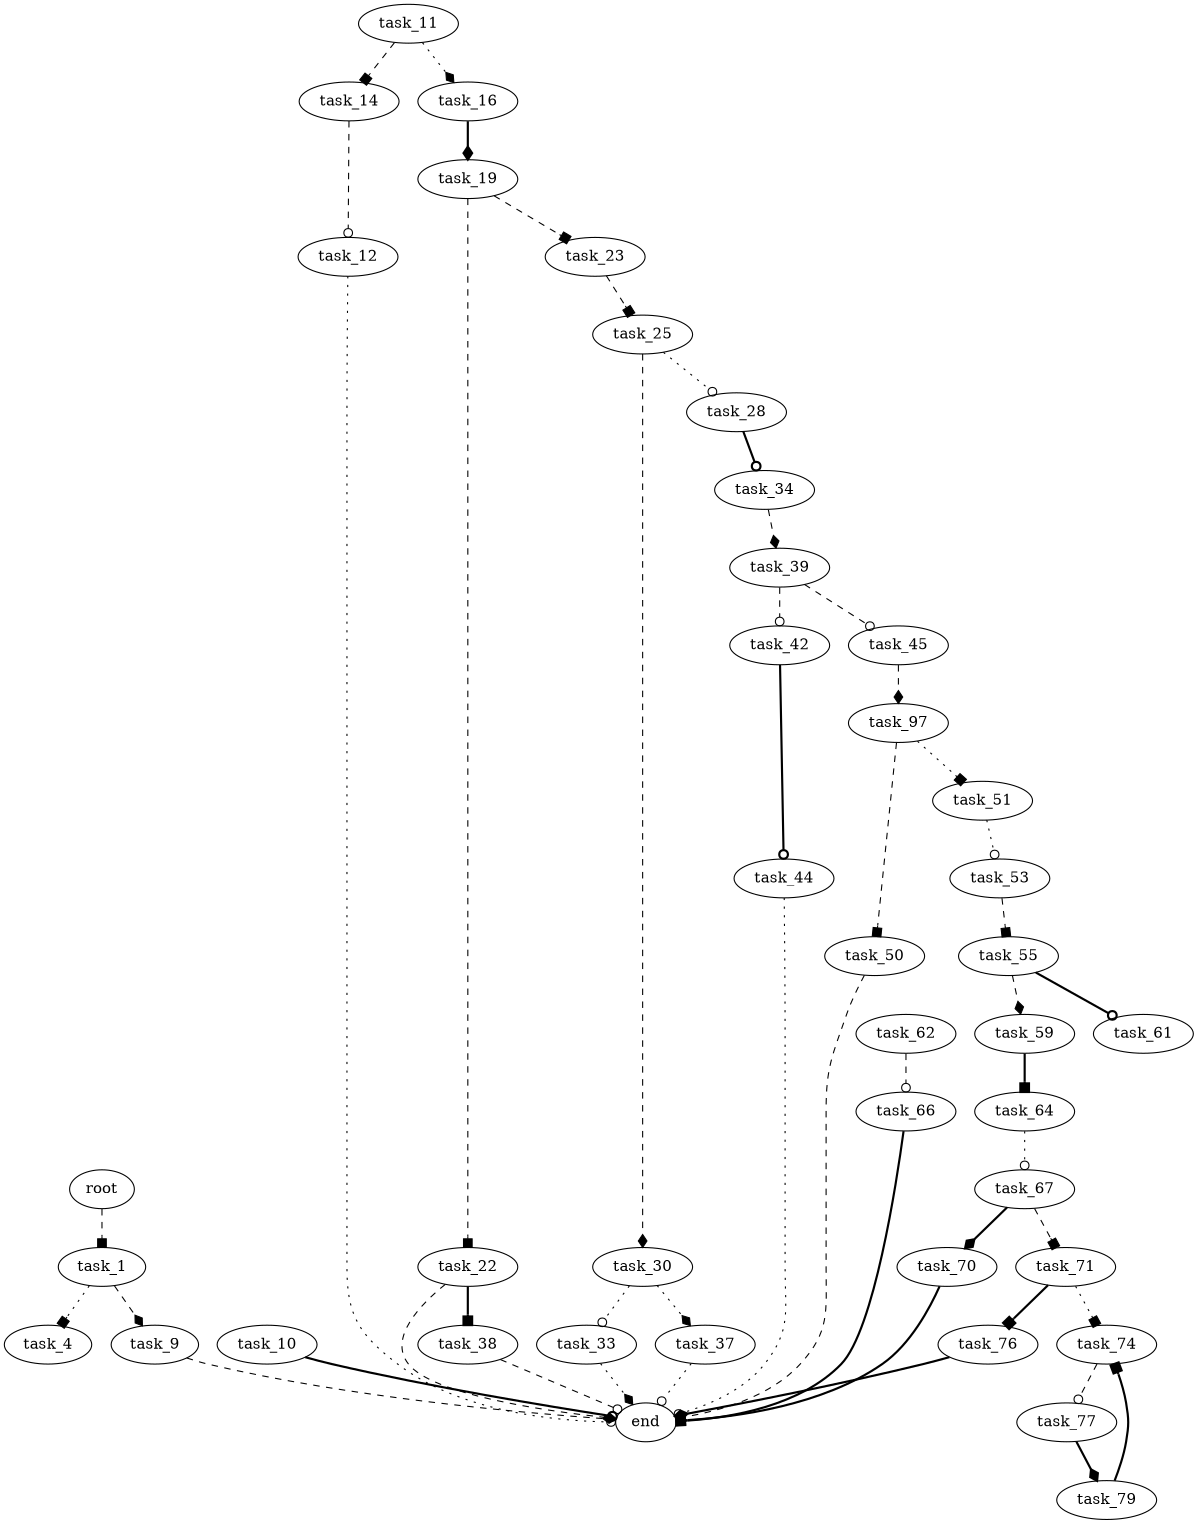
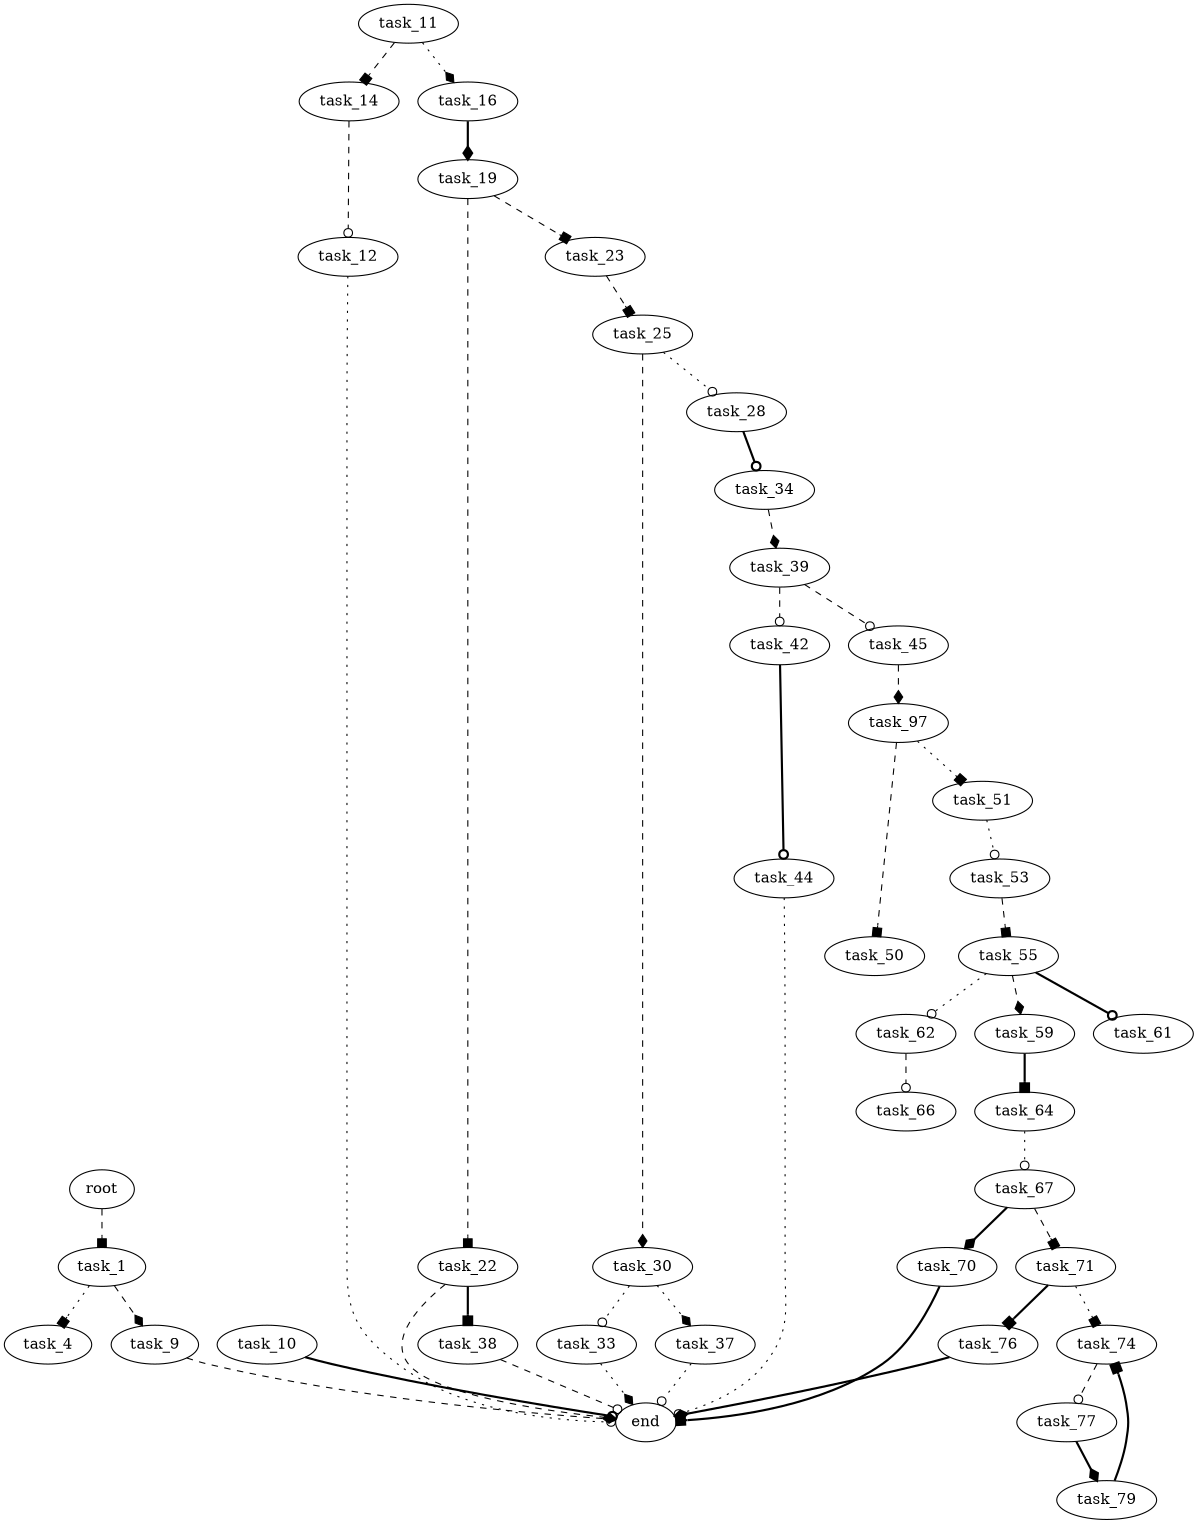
none -> (961, 992)
(826, 1235) -> none
(859, 1331) -> none
